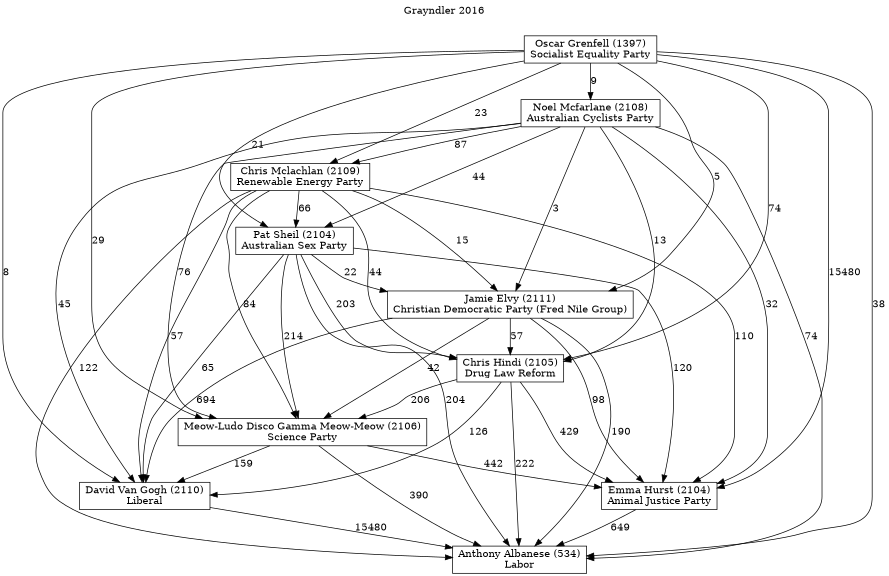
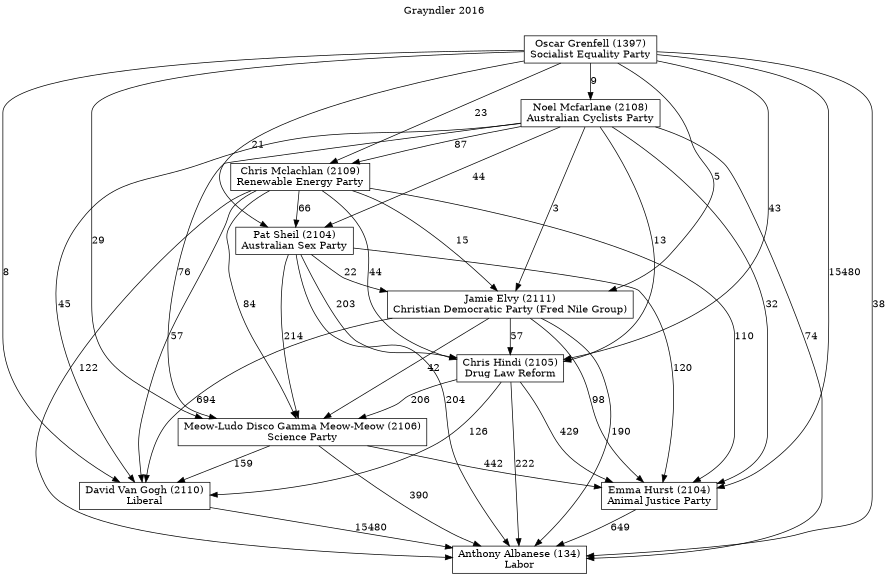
(775, 209) -> (775, 209)
(199, 358) -> none
(520, 560) -> (520, 560)
